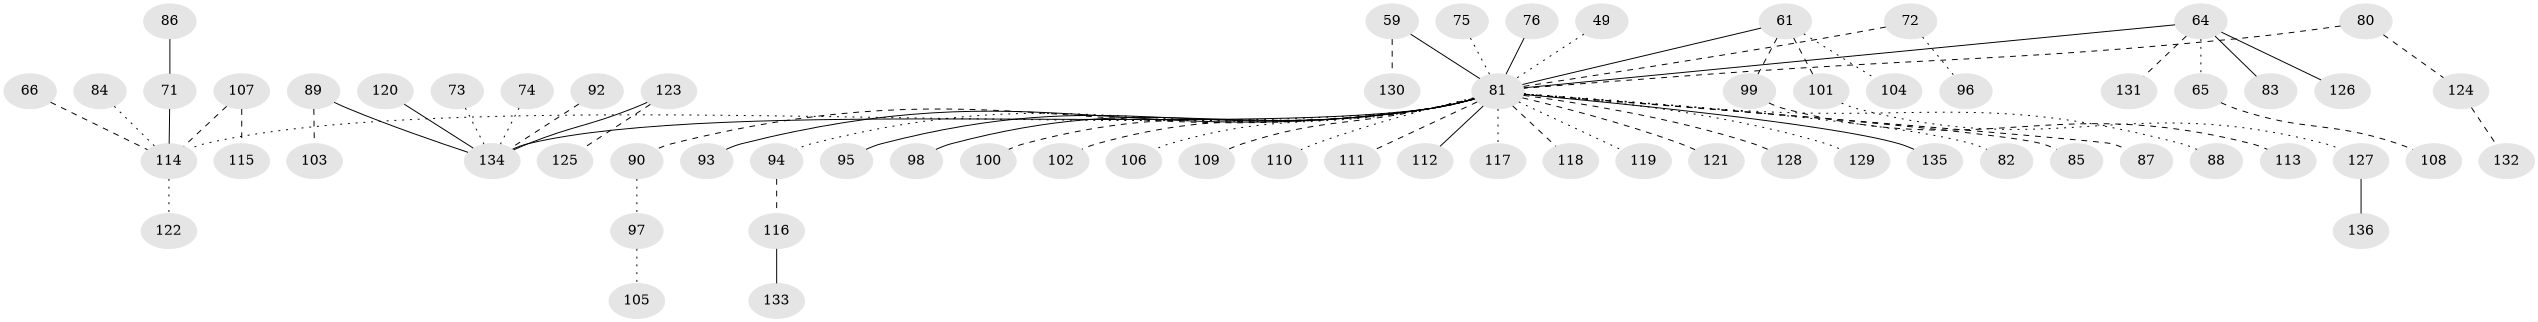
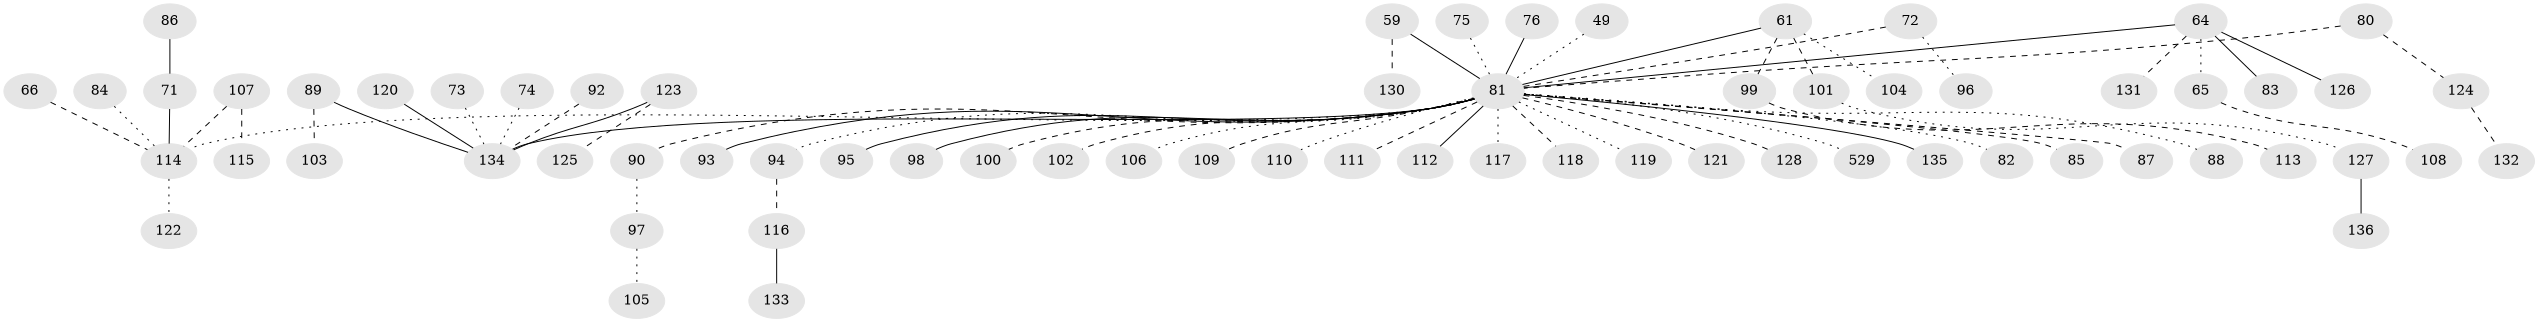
(1862, 161) -> (1862, 161)
